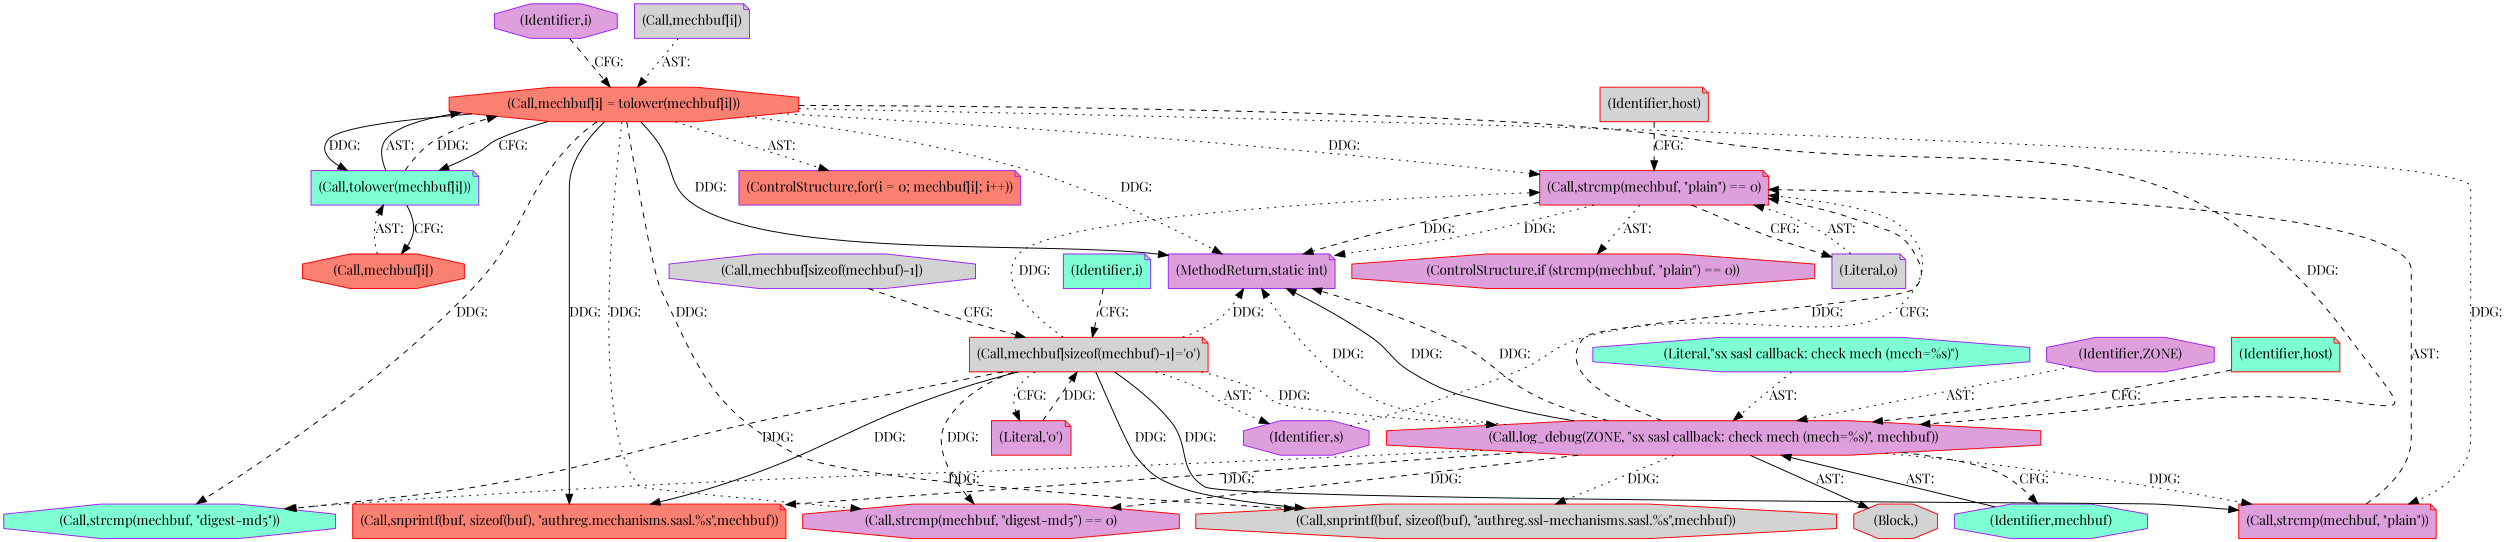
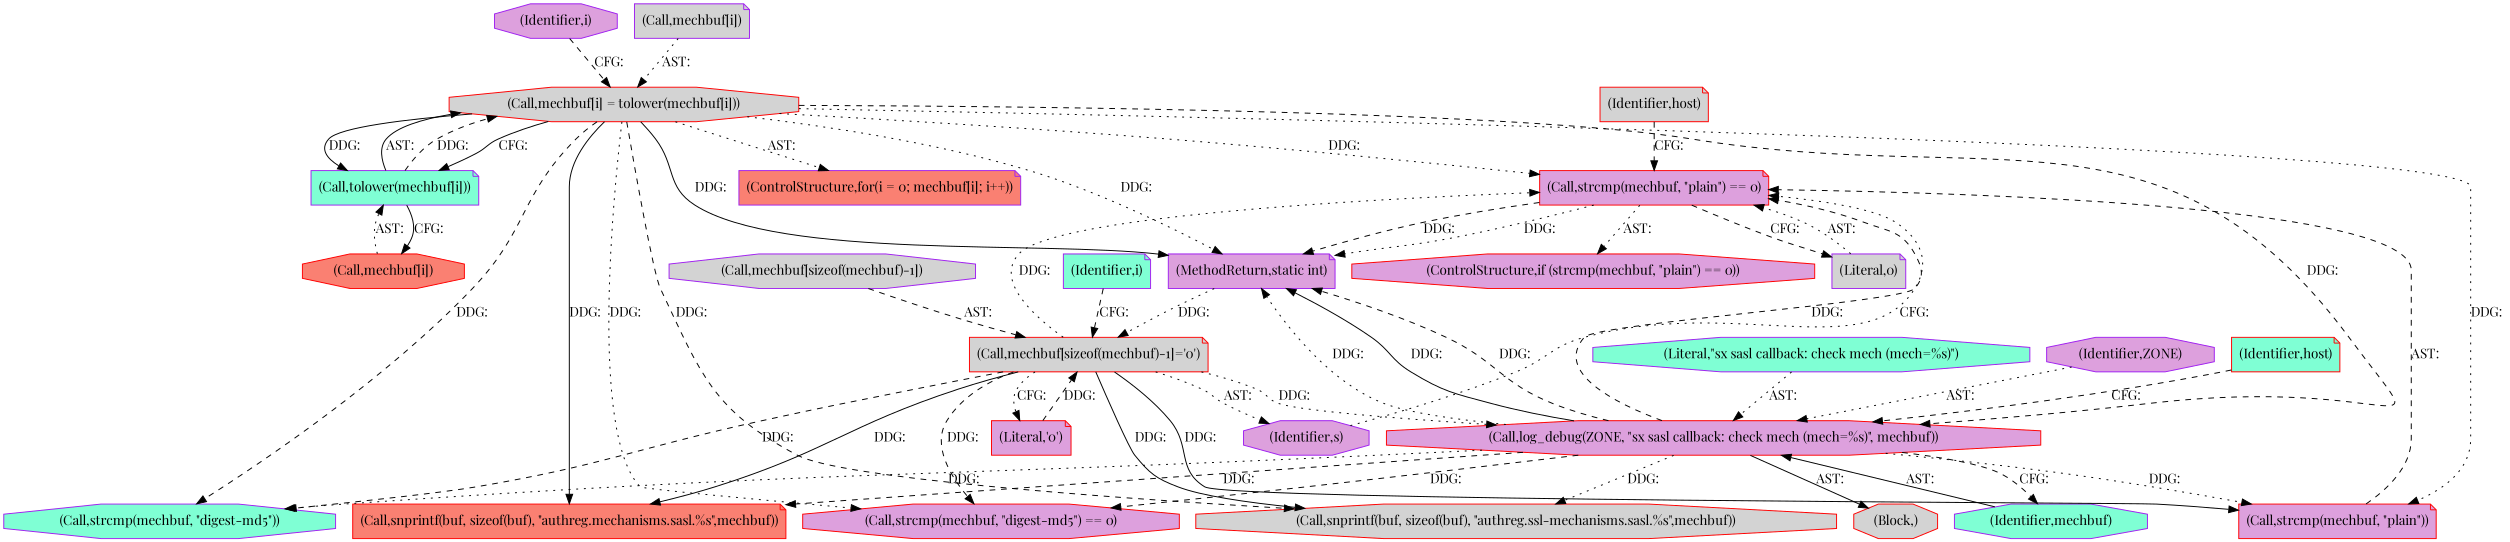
(624, 104) -> (624, 104)
(980, 313) -> (980, 313)
(1214, 322) -> (1170, 310)
